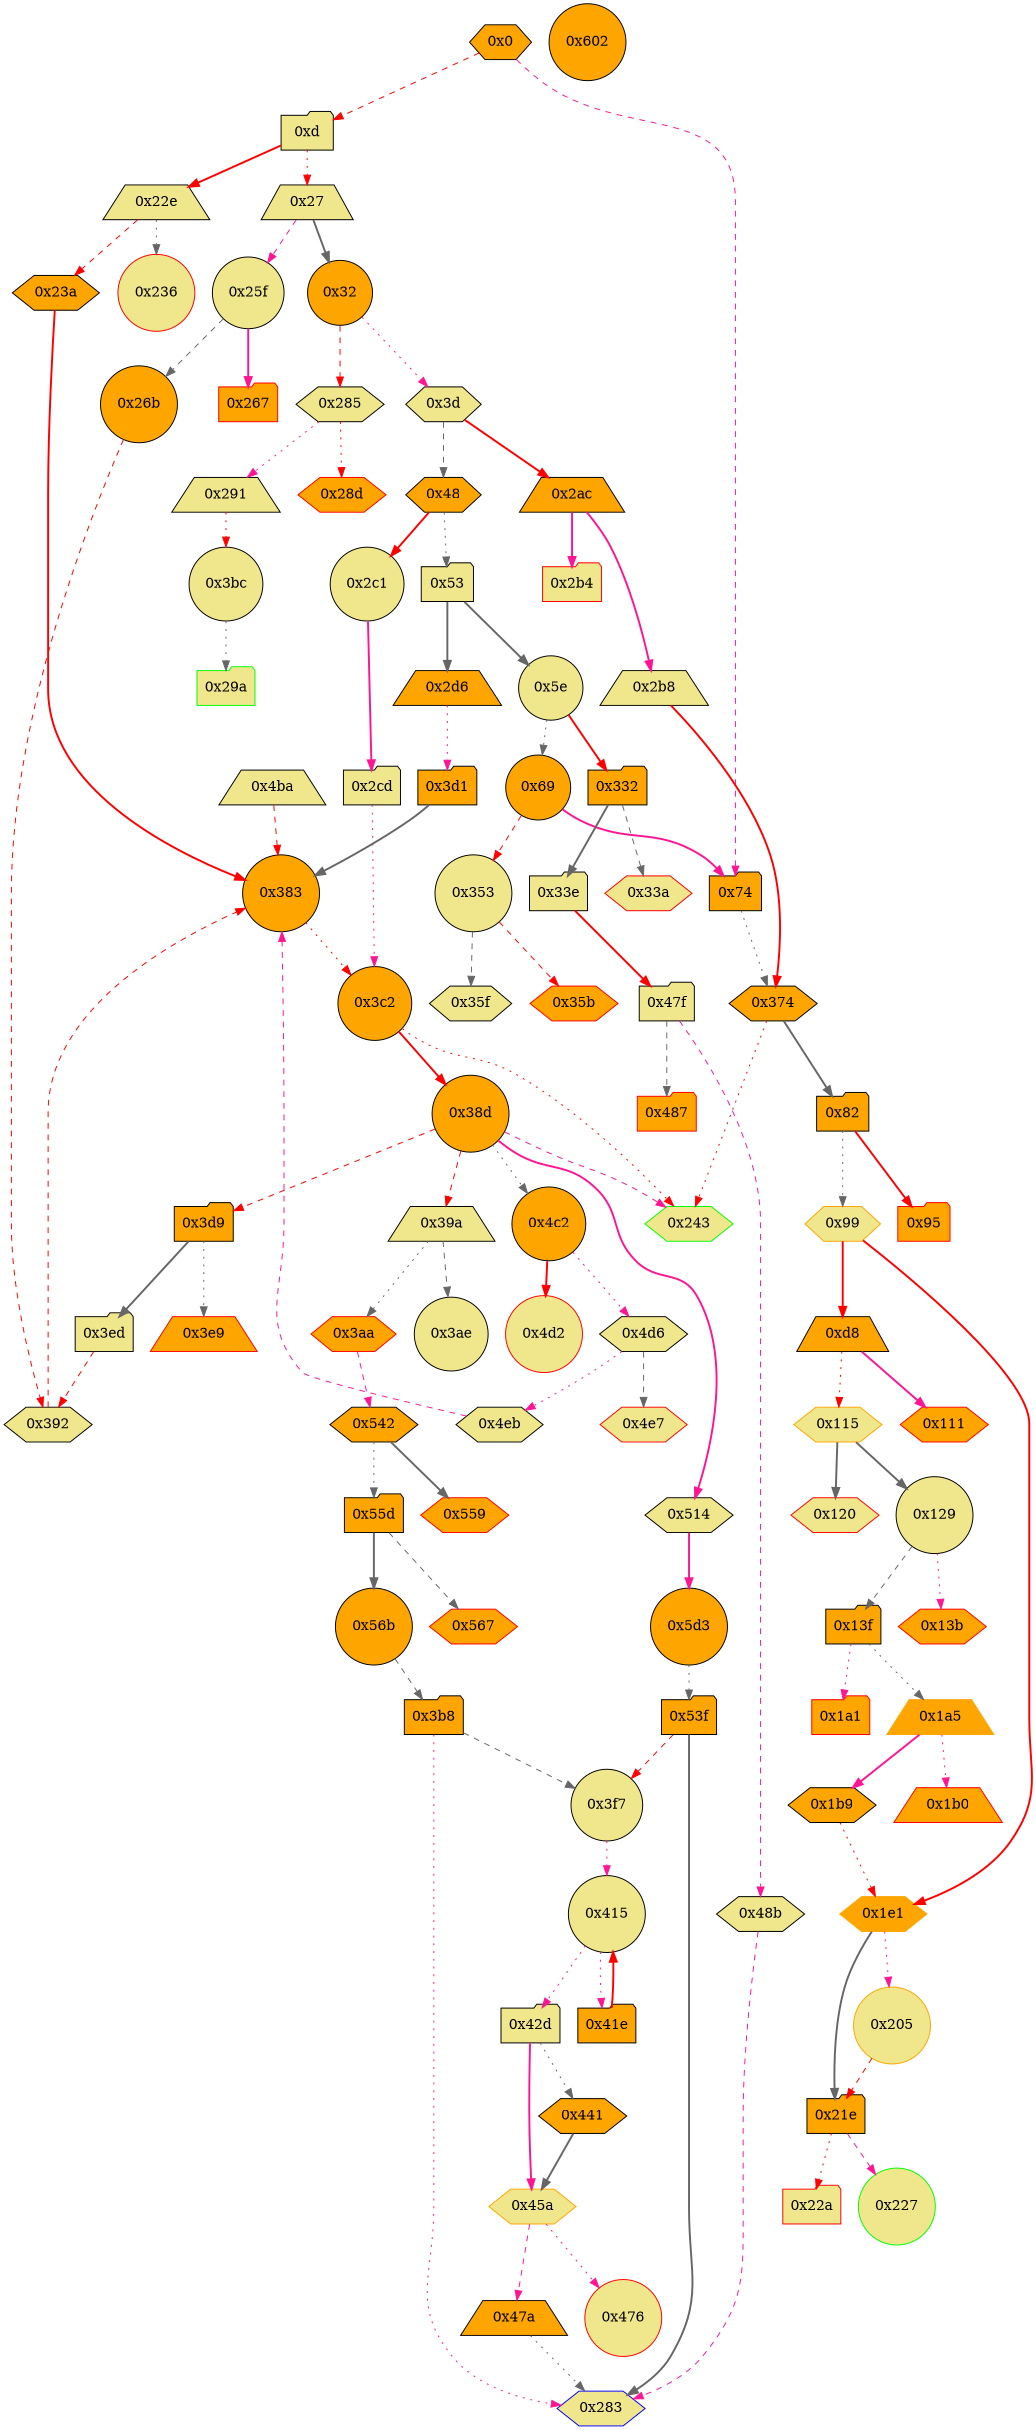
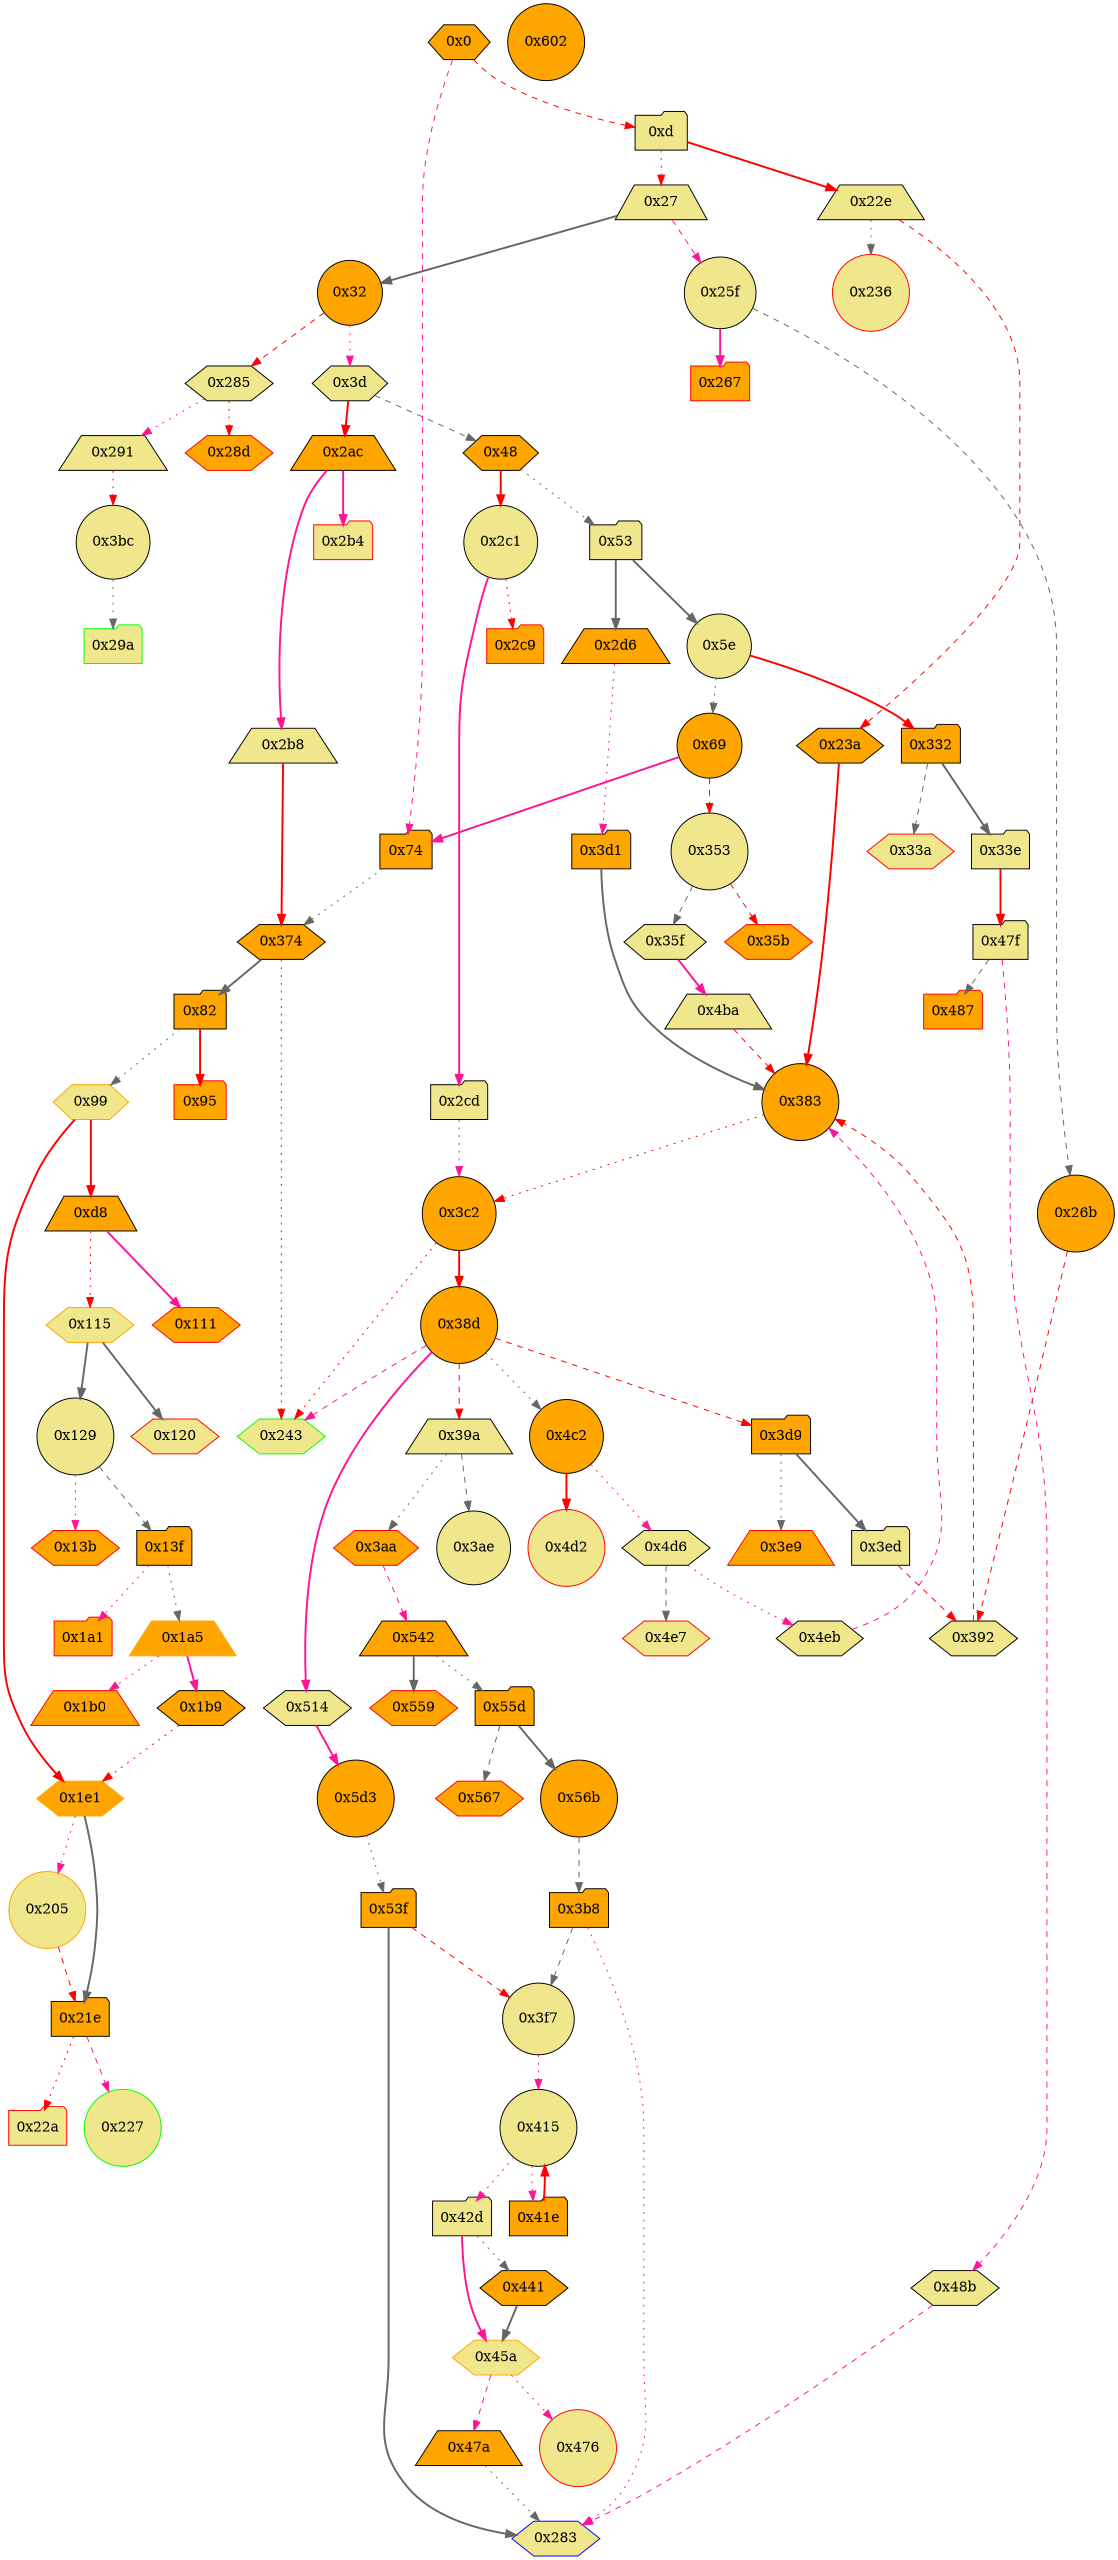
none -> (515, 646)
none -> (689, 973)
(374, 1425) -> (414, 1638)
